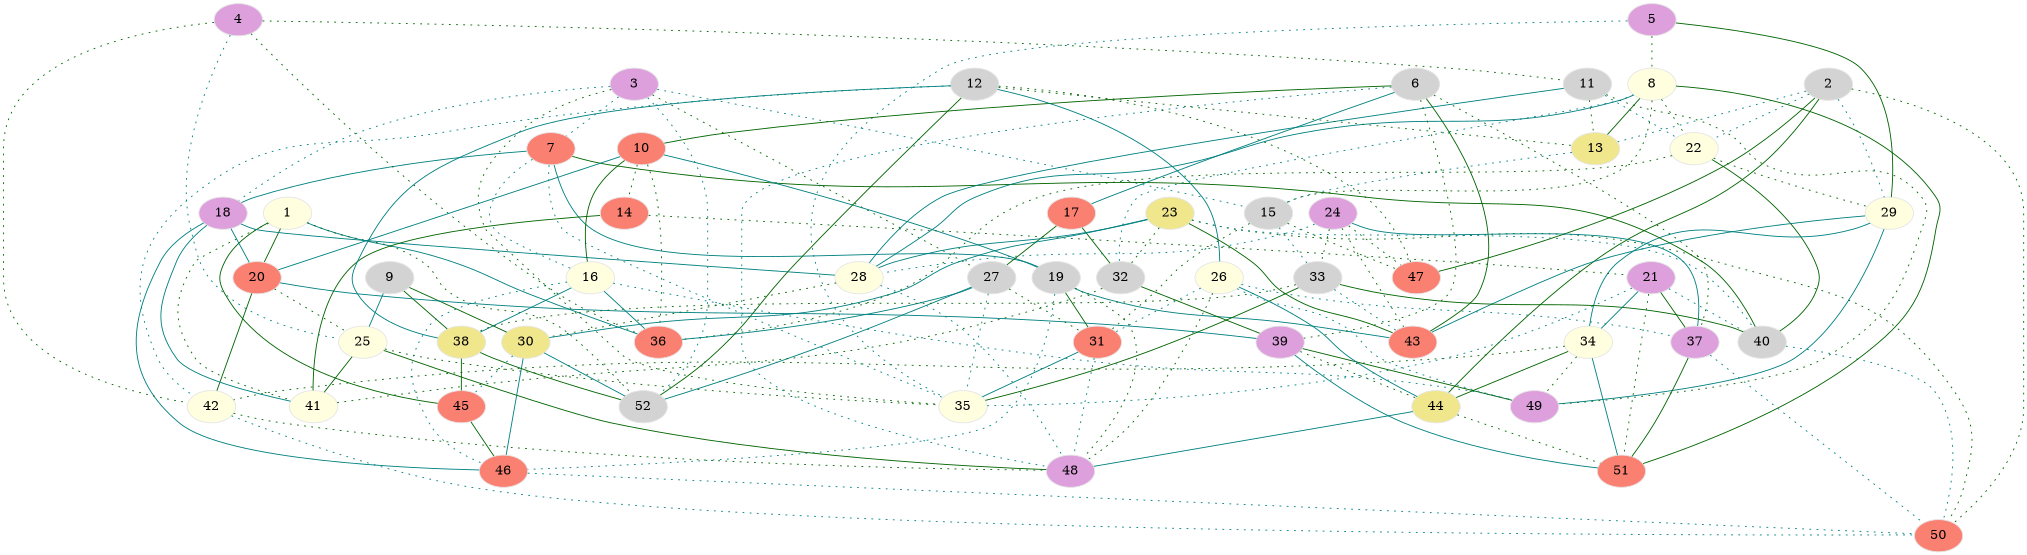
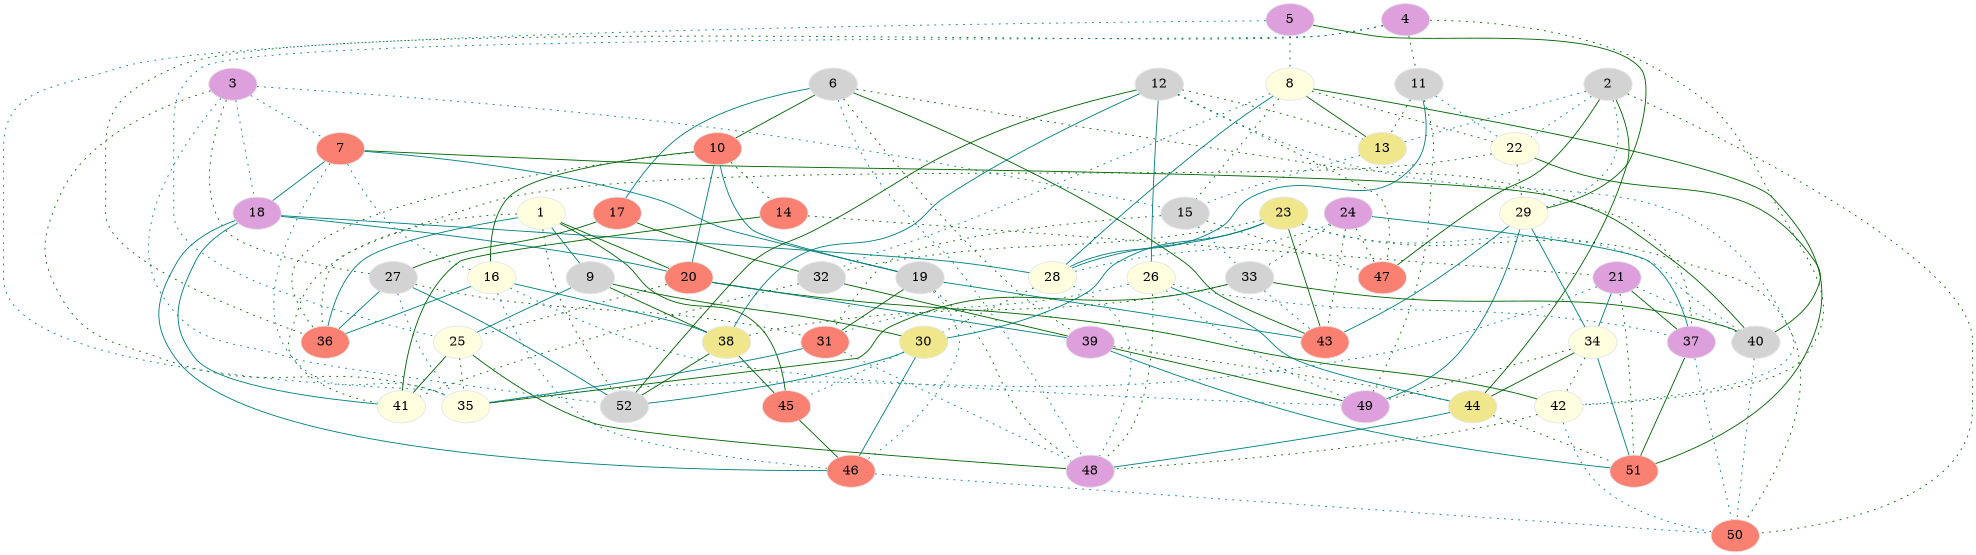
none -> (566, 245)
